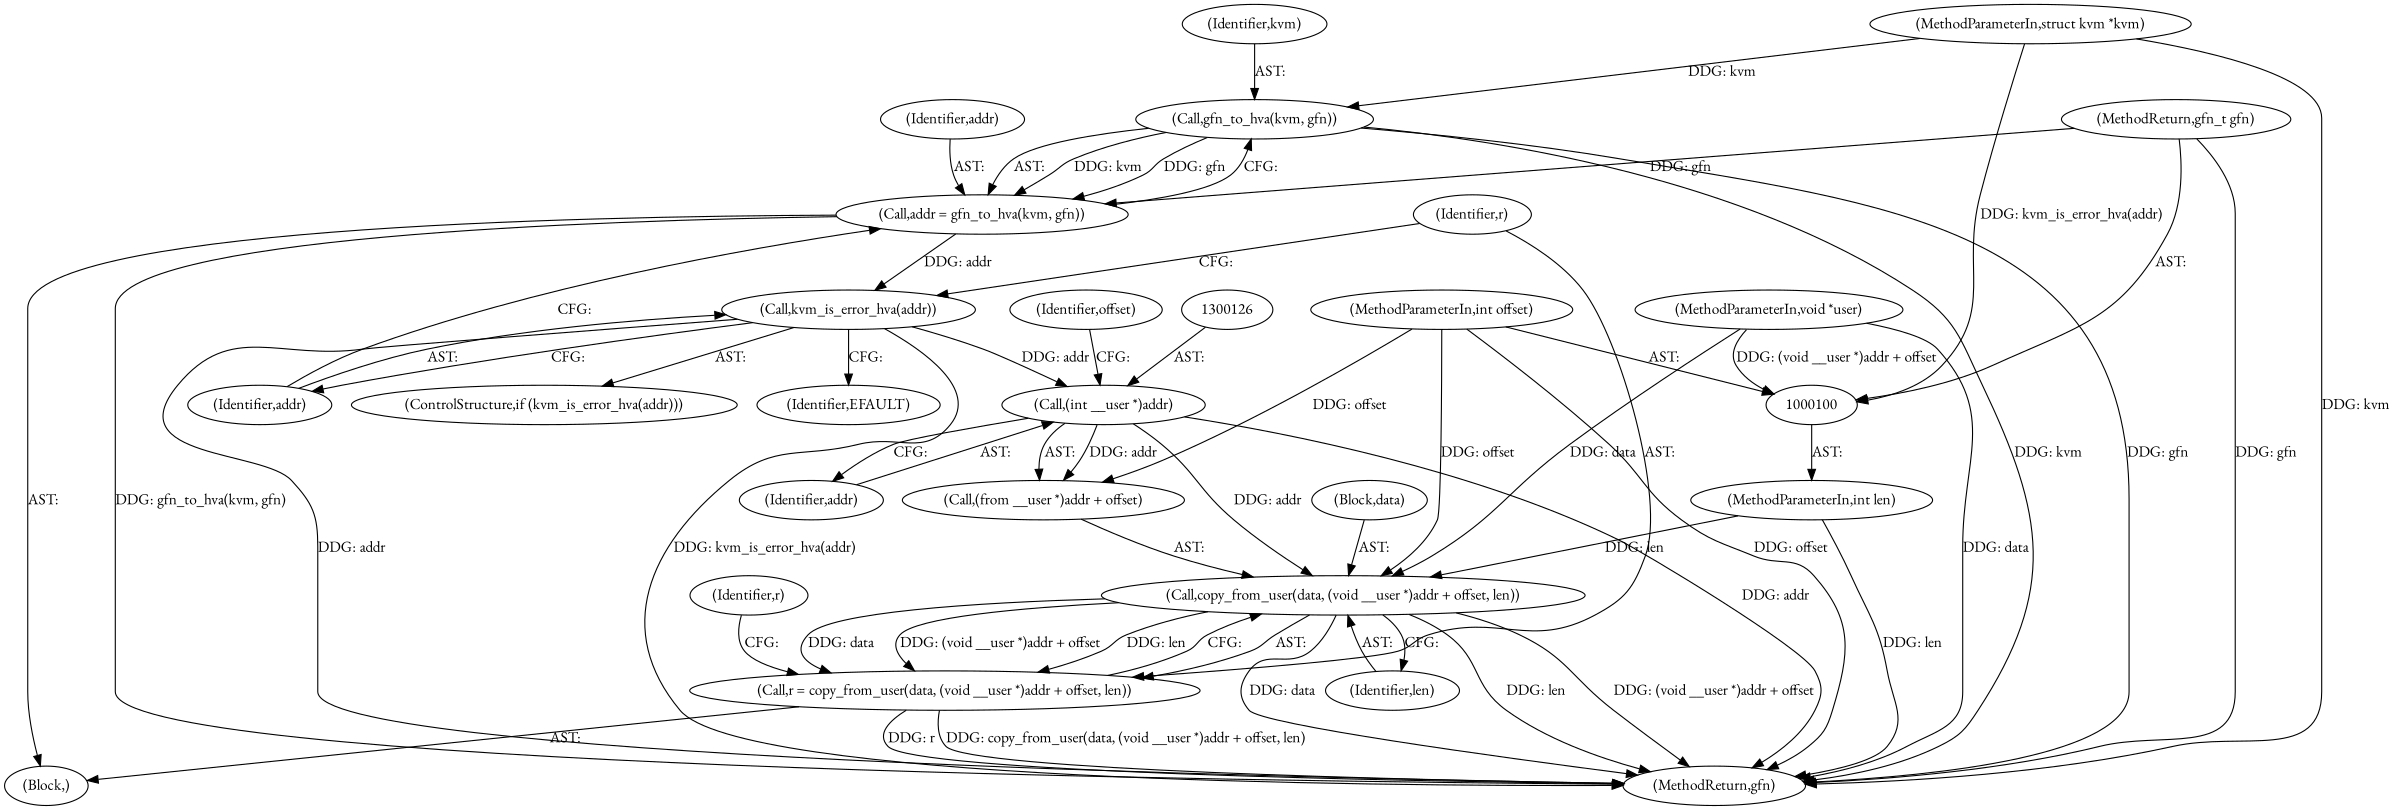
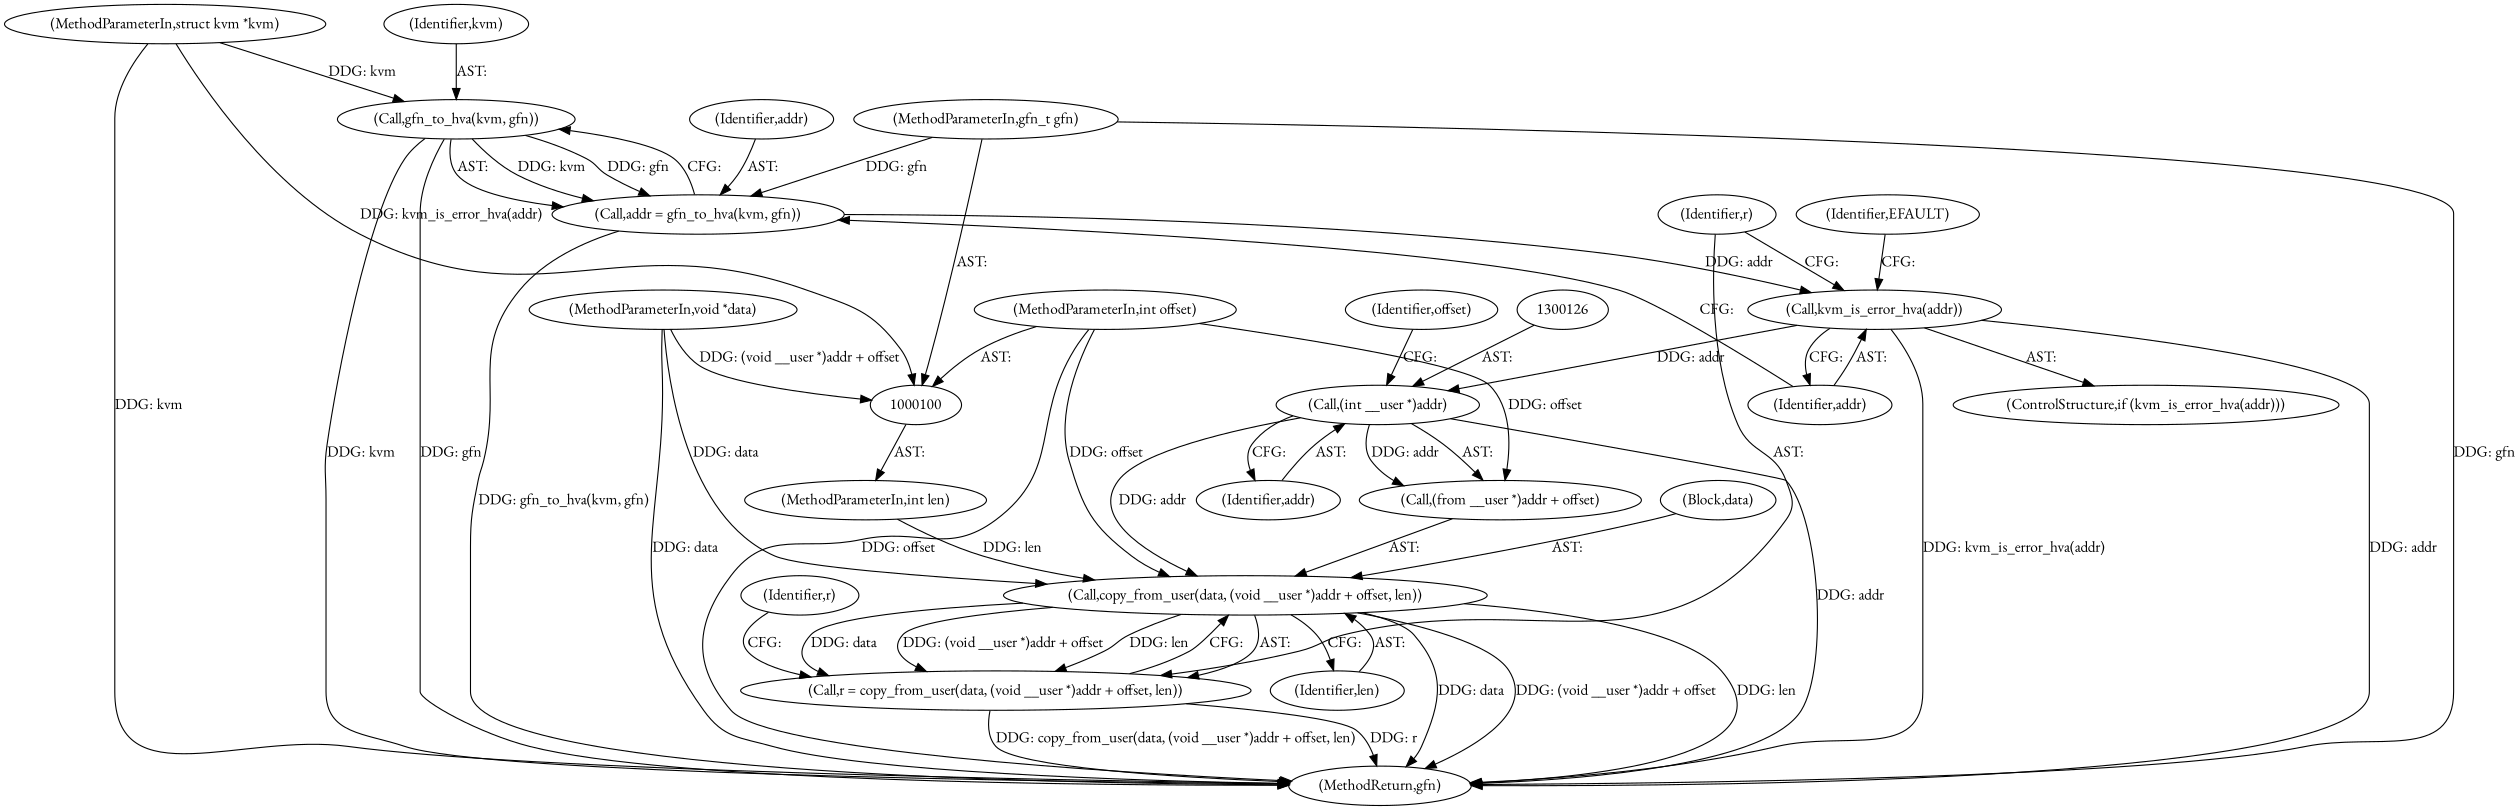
(2176, 119) -> (986, 119)
(1769, 310) -> (663, 310)
(849, 352) -> (1882, 257)
(1887, 672) -> none
(46, 786) -> none
